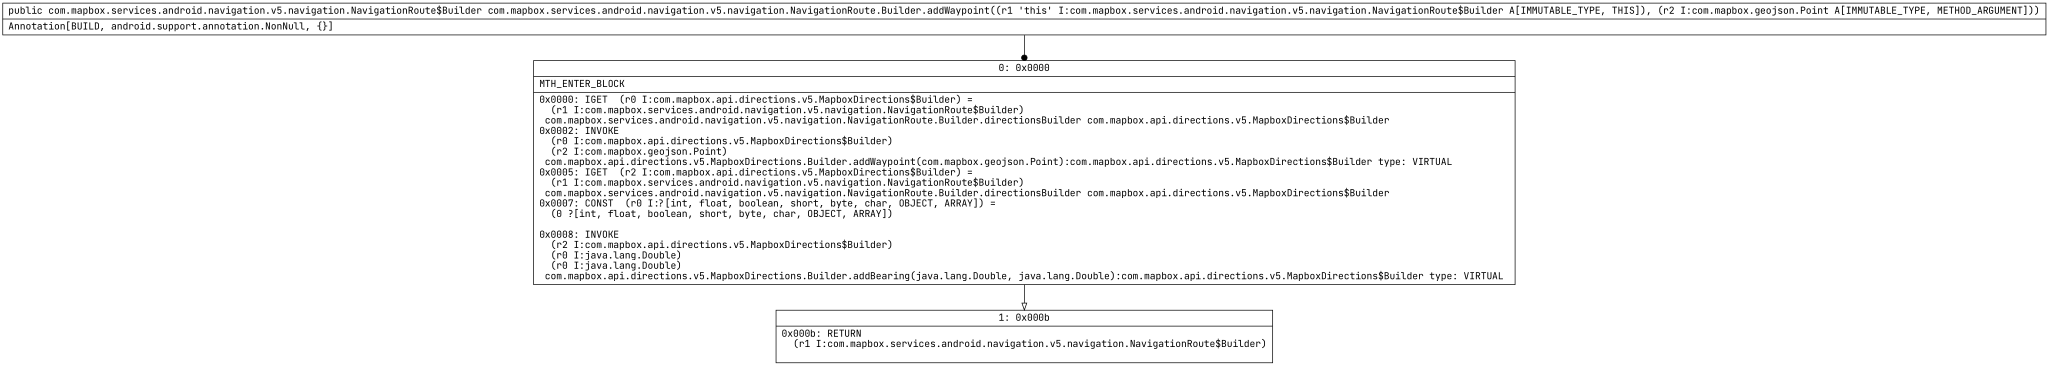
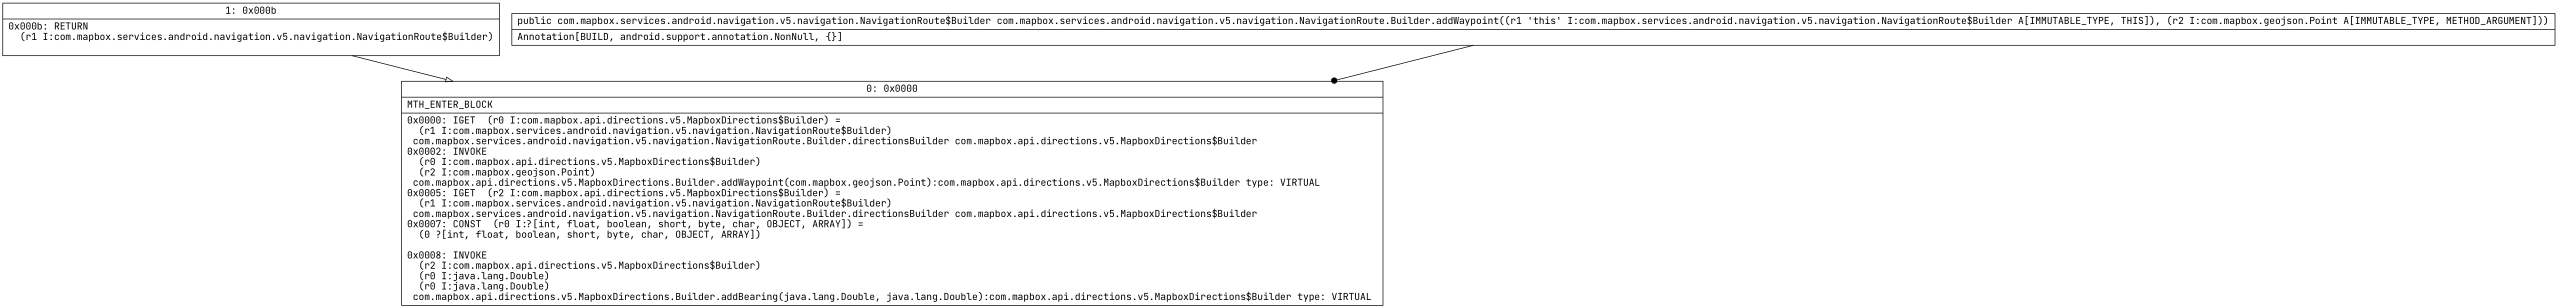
(1024, 294) -> (399, 68)
